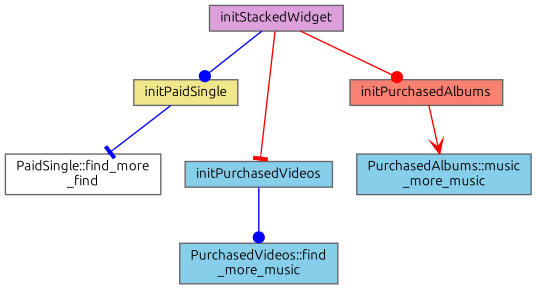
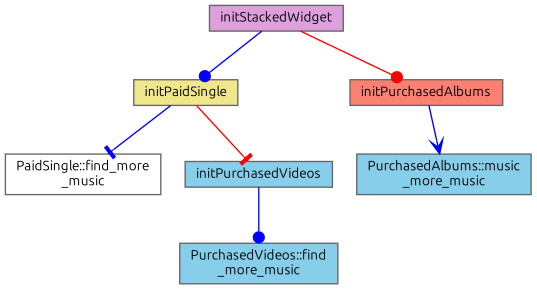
(268, 93) -> (220, 131)
(433, 123) -> (433, 123)
(83, 174) -> (83, 174)
